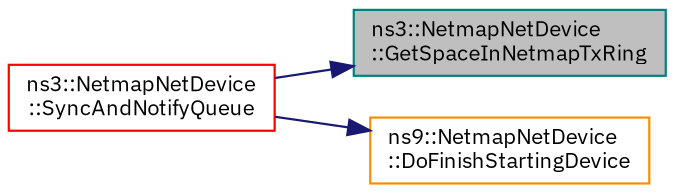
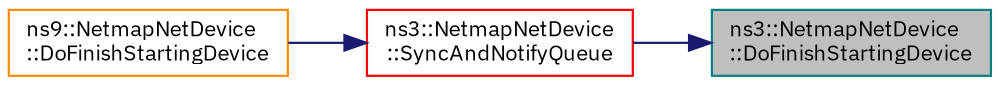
(510, 43) -> (851, 43)
(311, 122) -> (316, 43)
